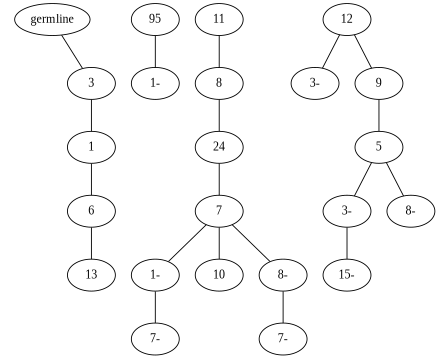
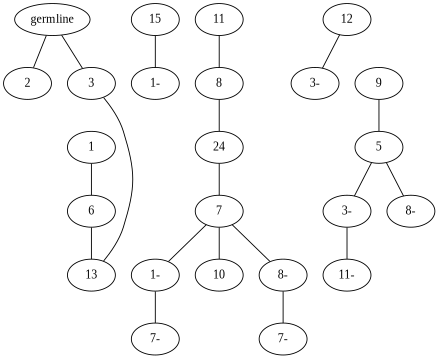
(155, 20) -> (155, 20)
(363, 52) -> none
none -> (28, 83)
(91, 115) -> (133, 179)
(347, 275) -> (347, 275)
